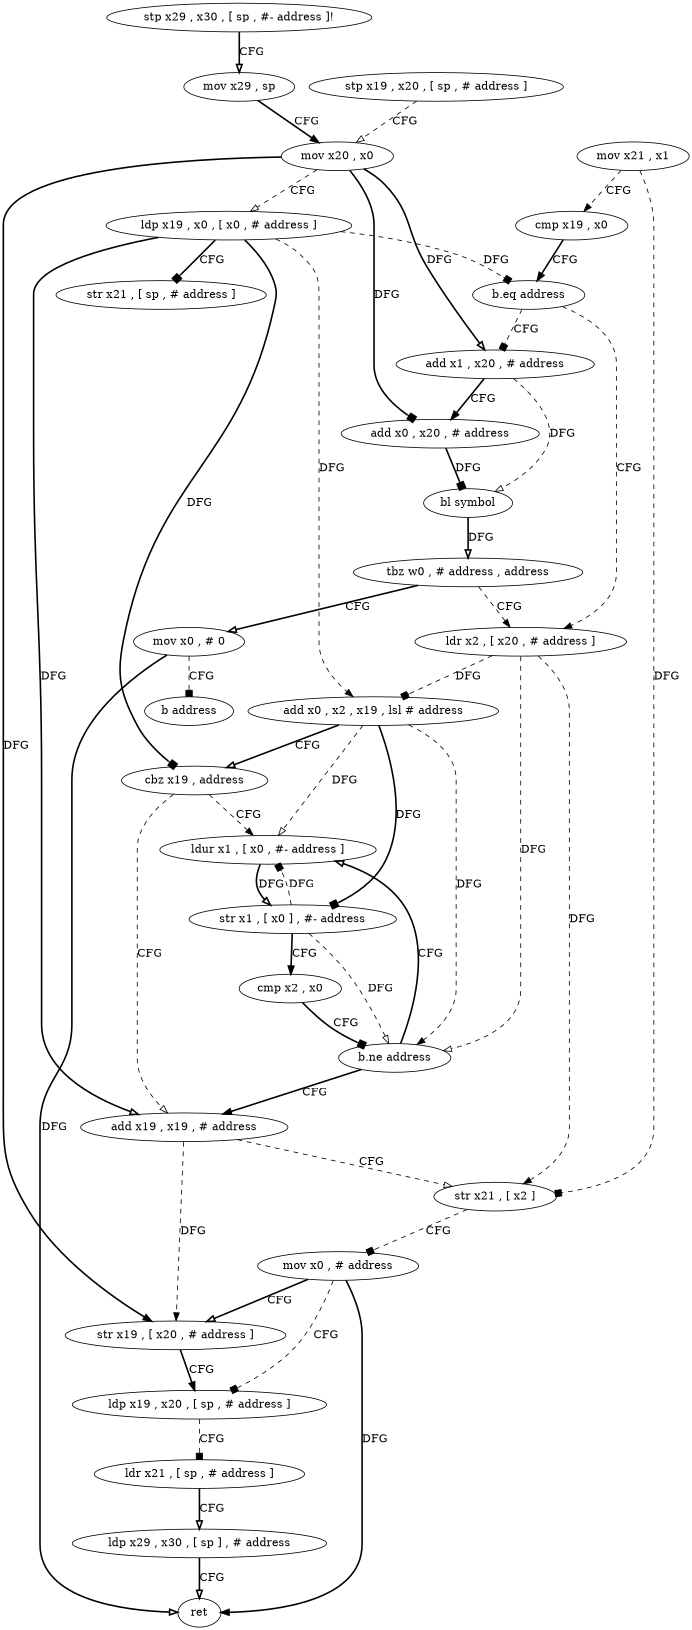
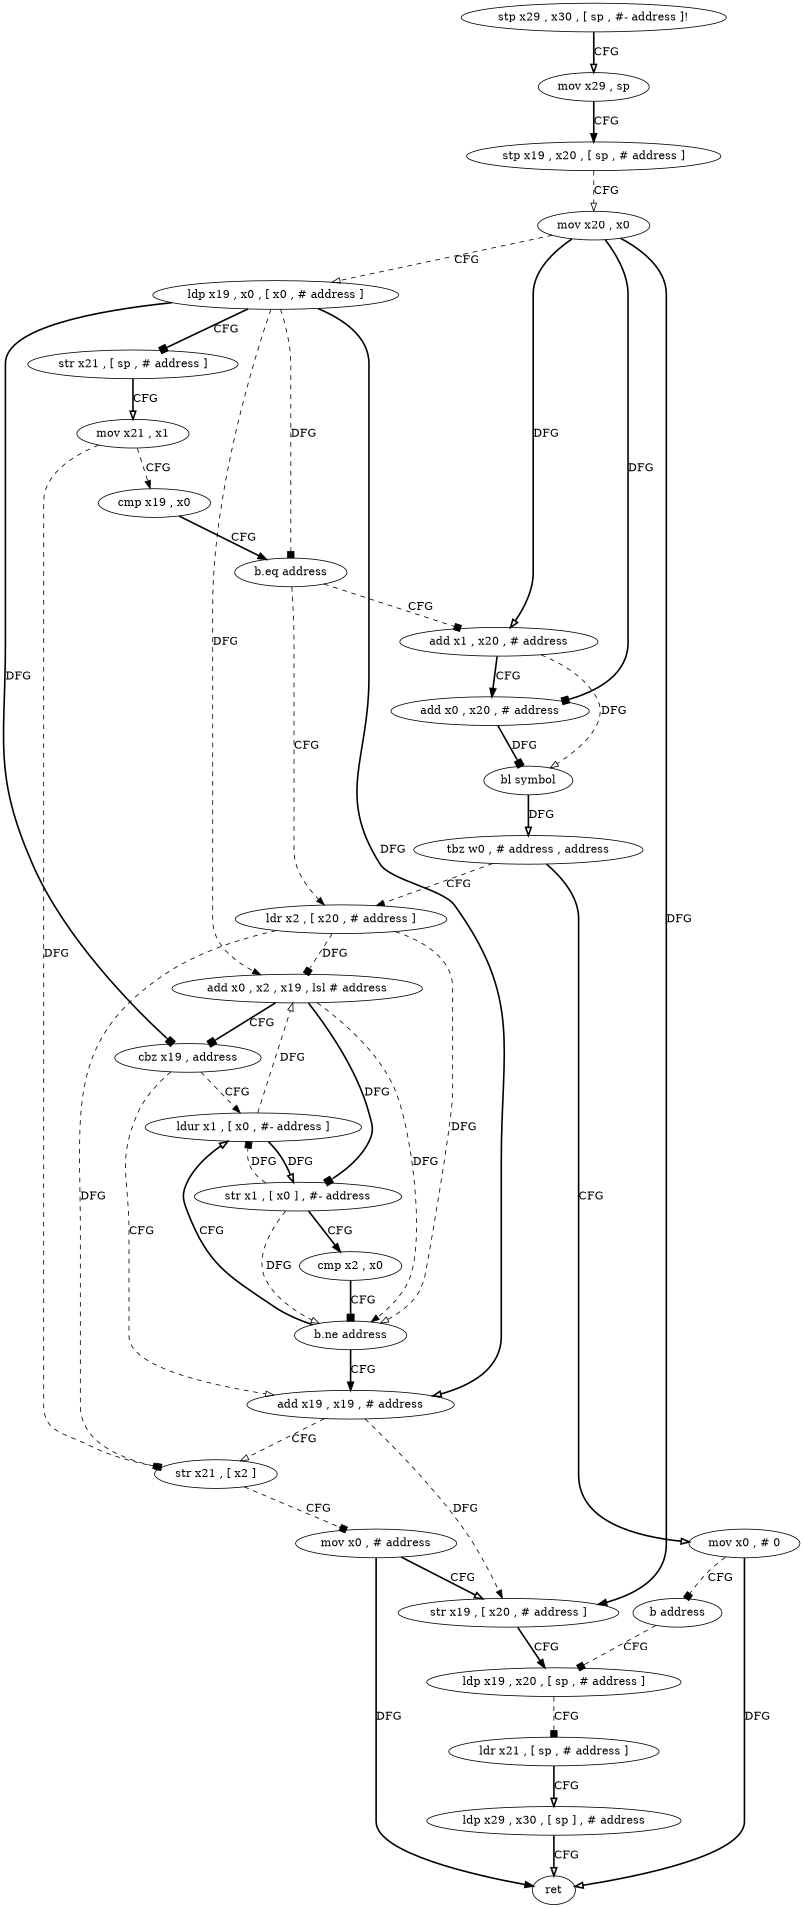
(285, 119) -> (594, 118)
none -> (133, 395)
(287, 745) -> (246, 1021)
(323, 777) -> (274, 1062)
(298, 1344) -> (621, 1645)
